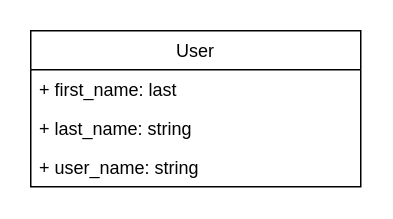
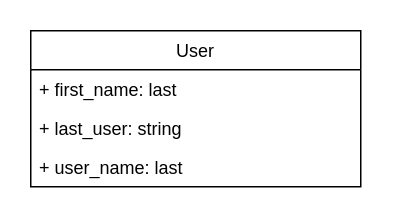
(123, 129) -> (123, 129)
(125, 168) -> (115, 168)
